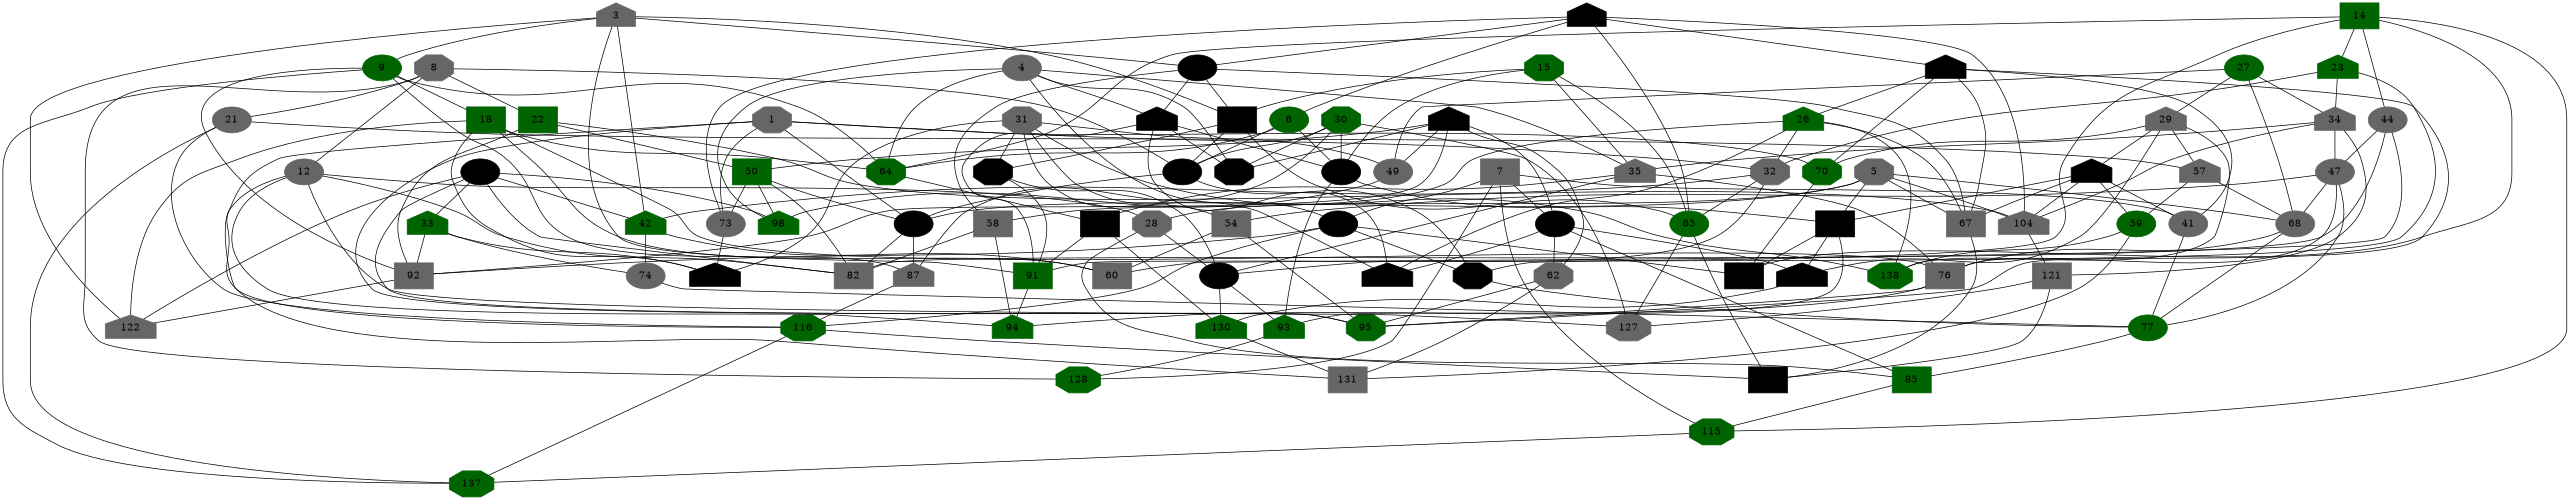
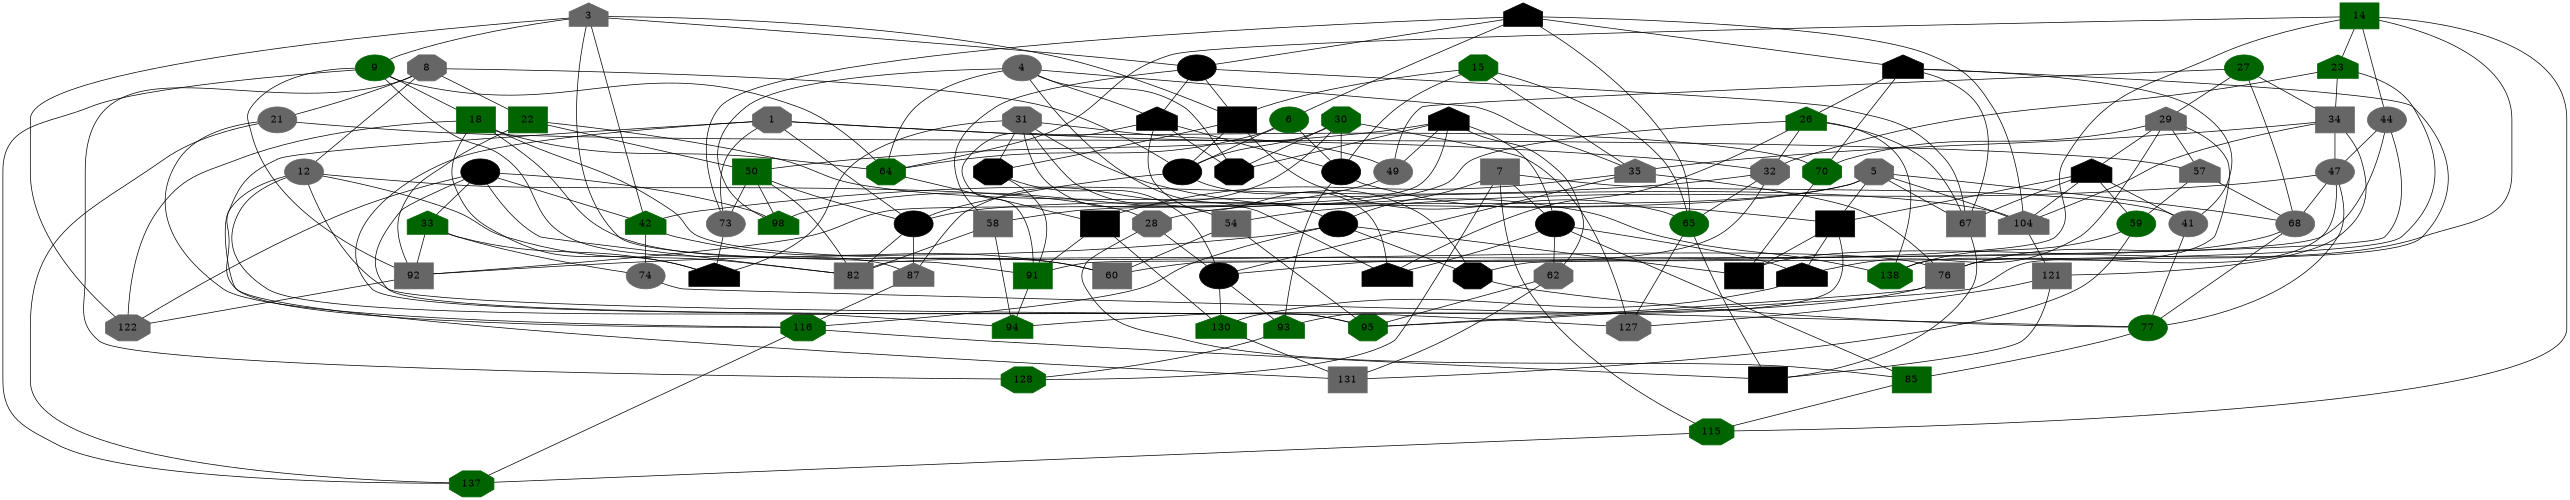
(2335, 120) -> (2335, 120)
(131, 328) -> (128, 328)
